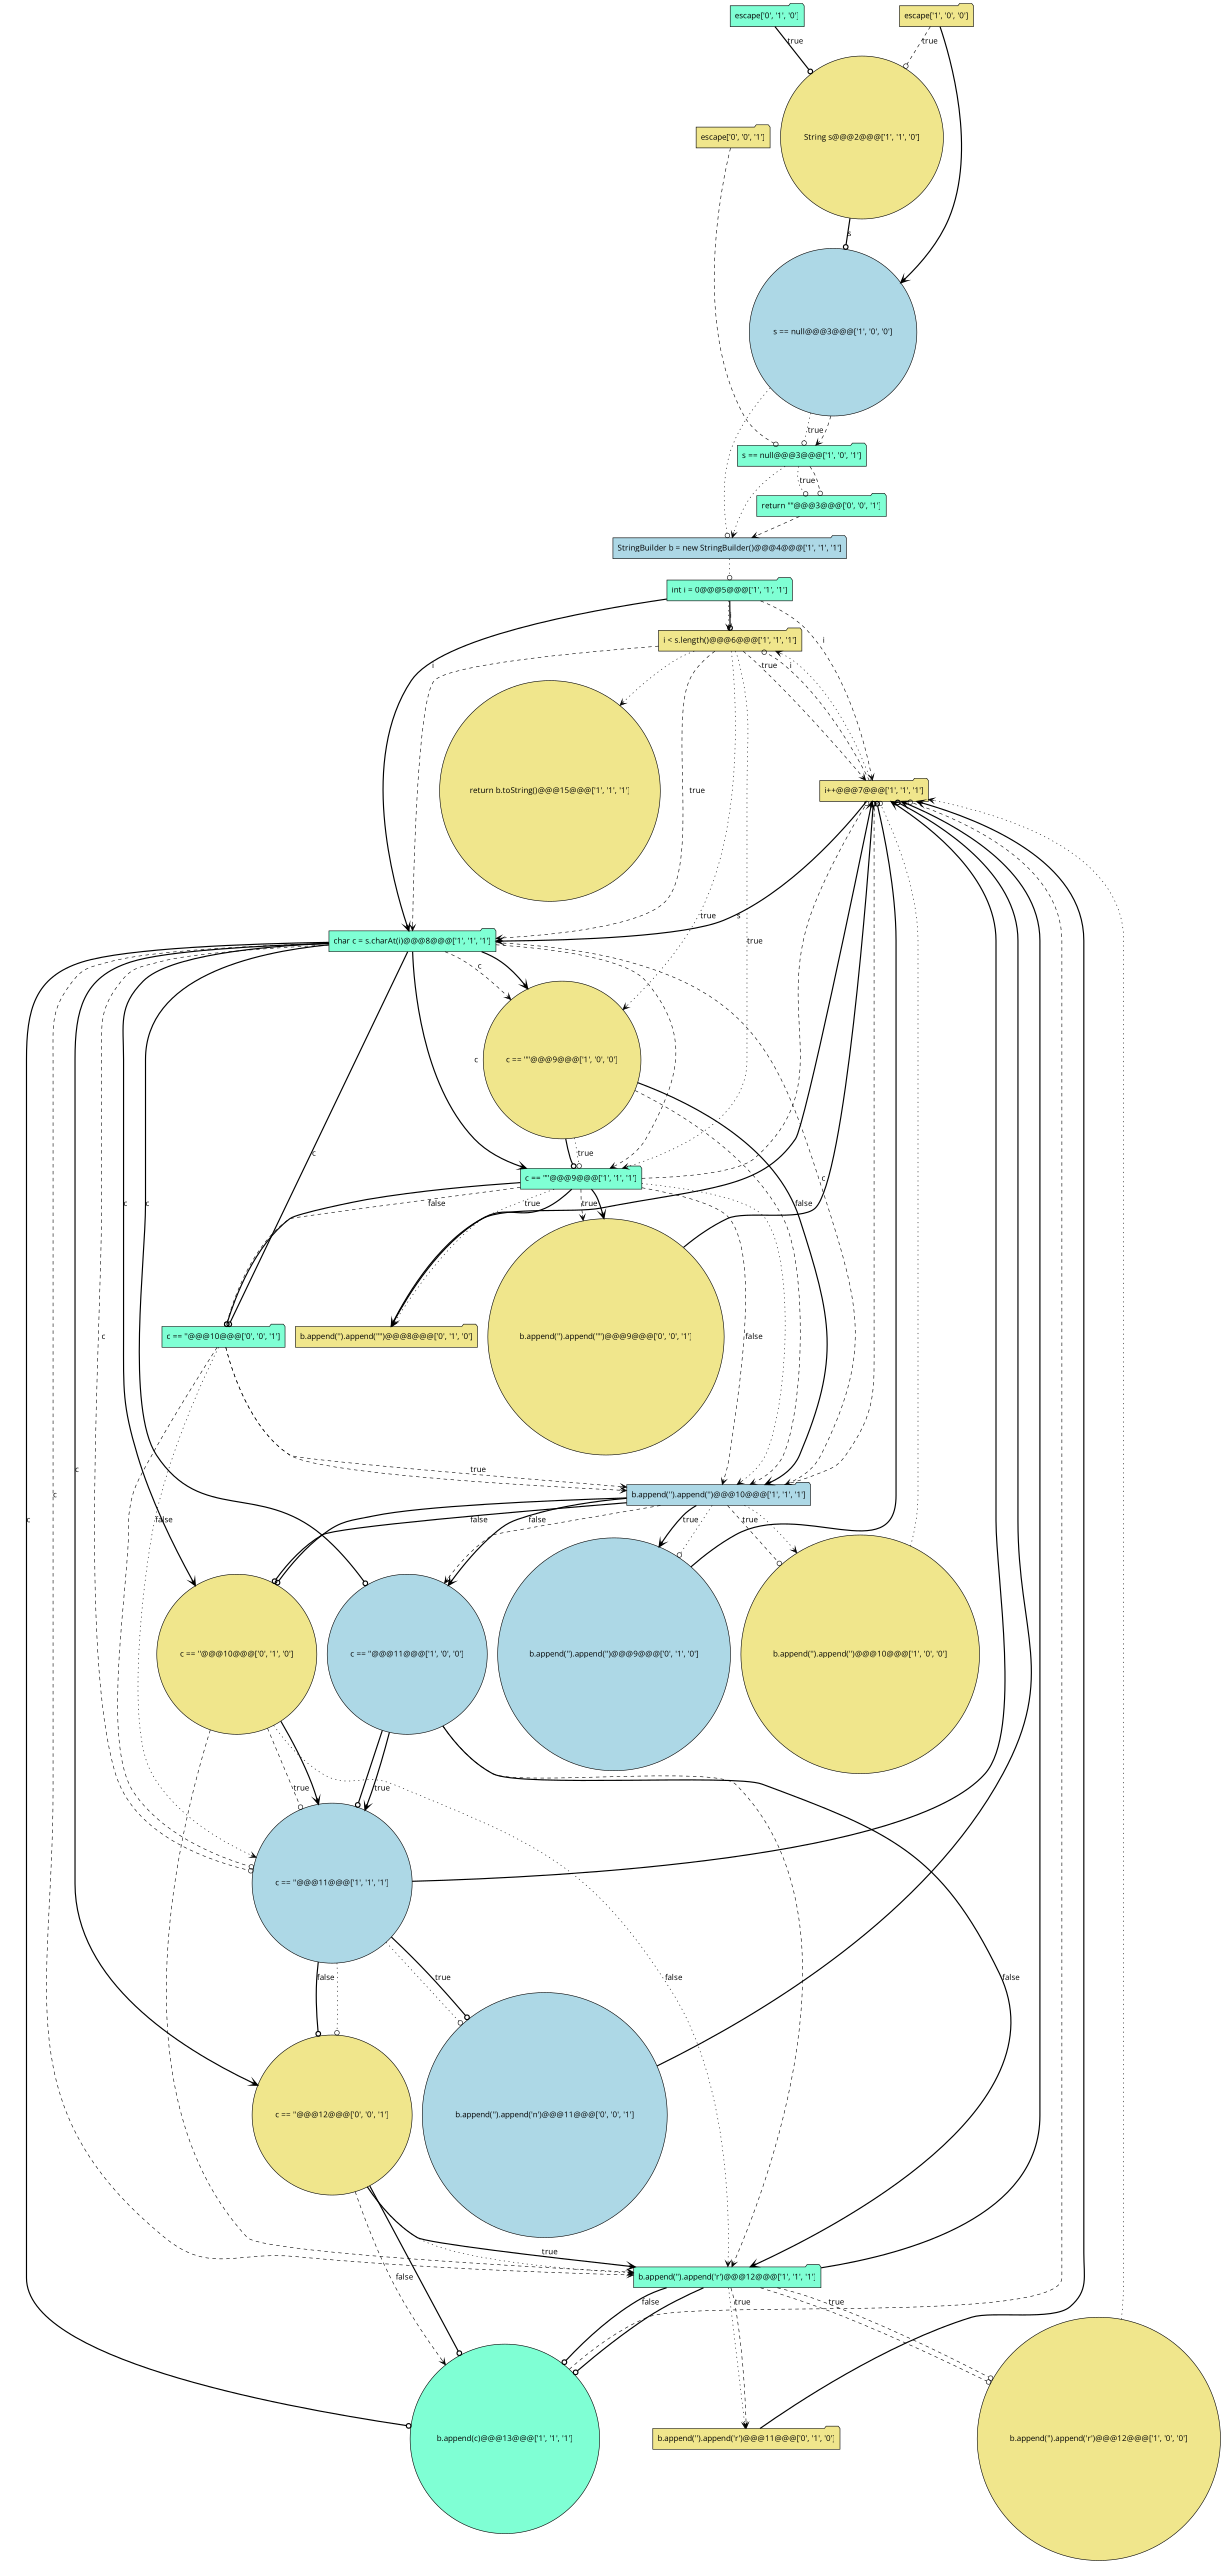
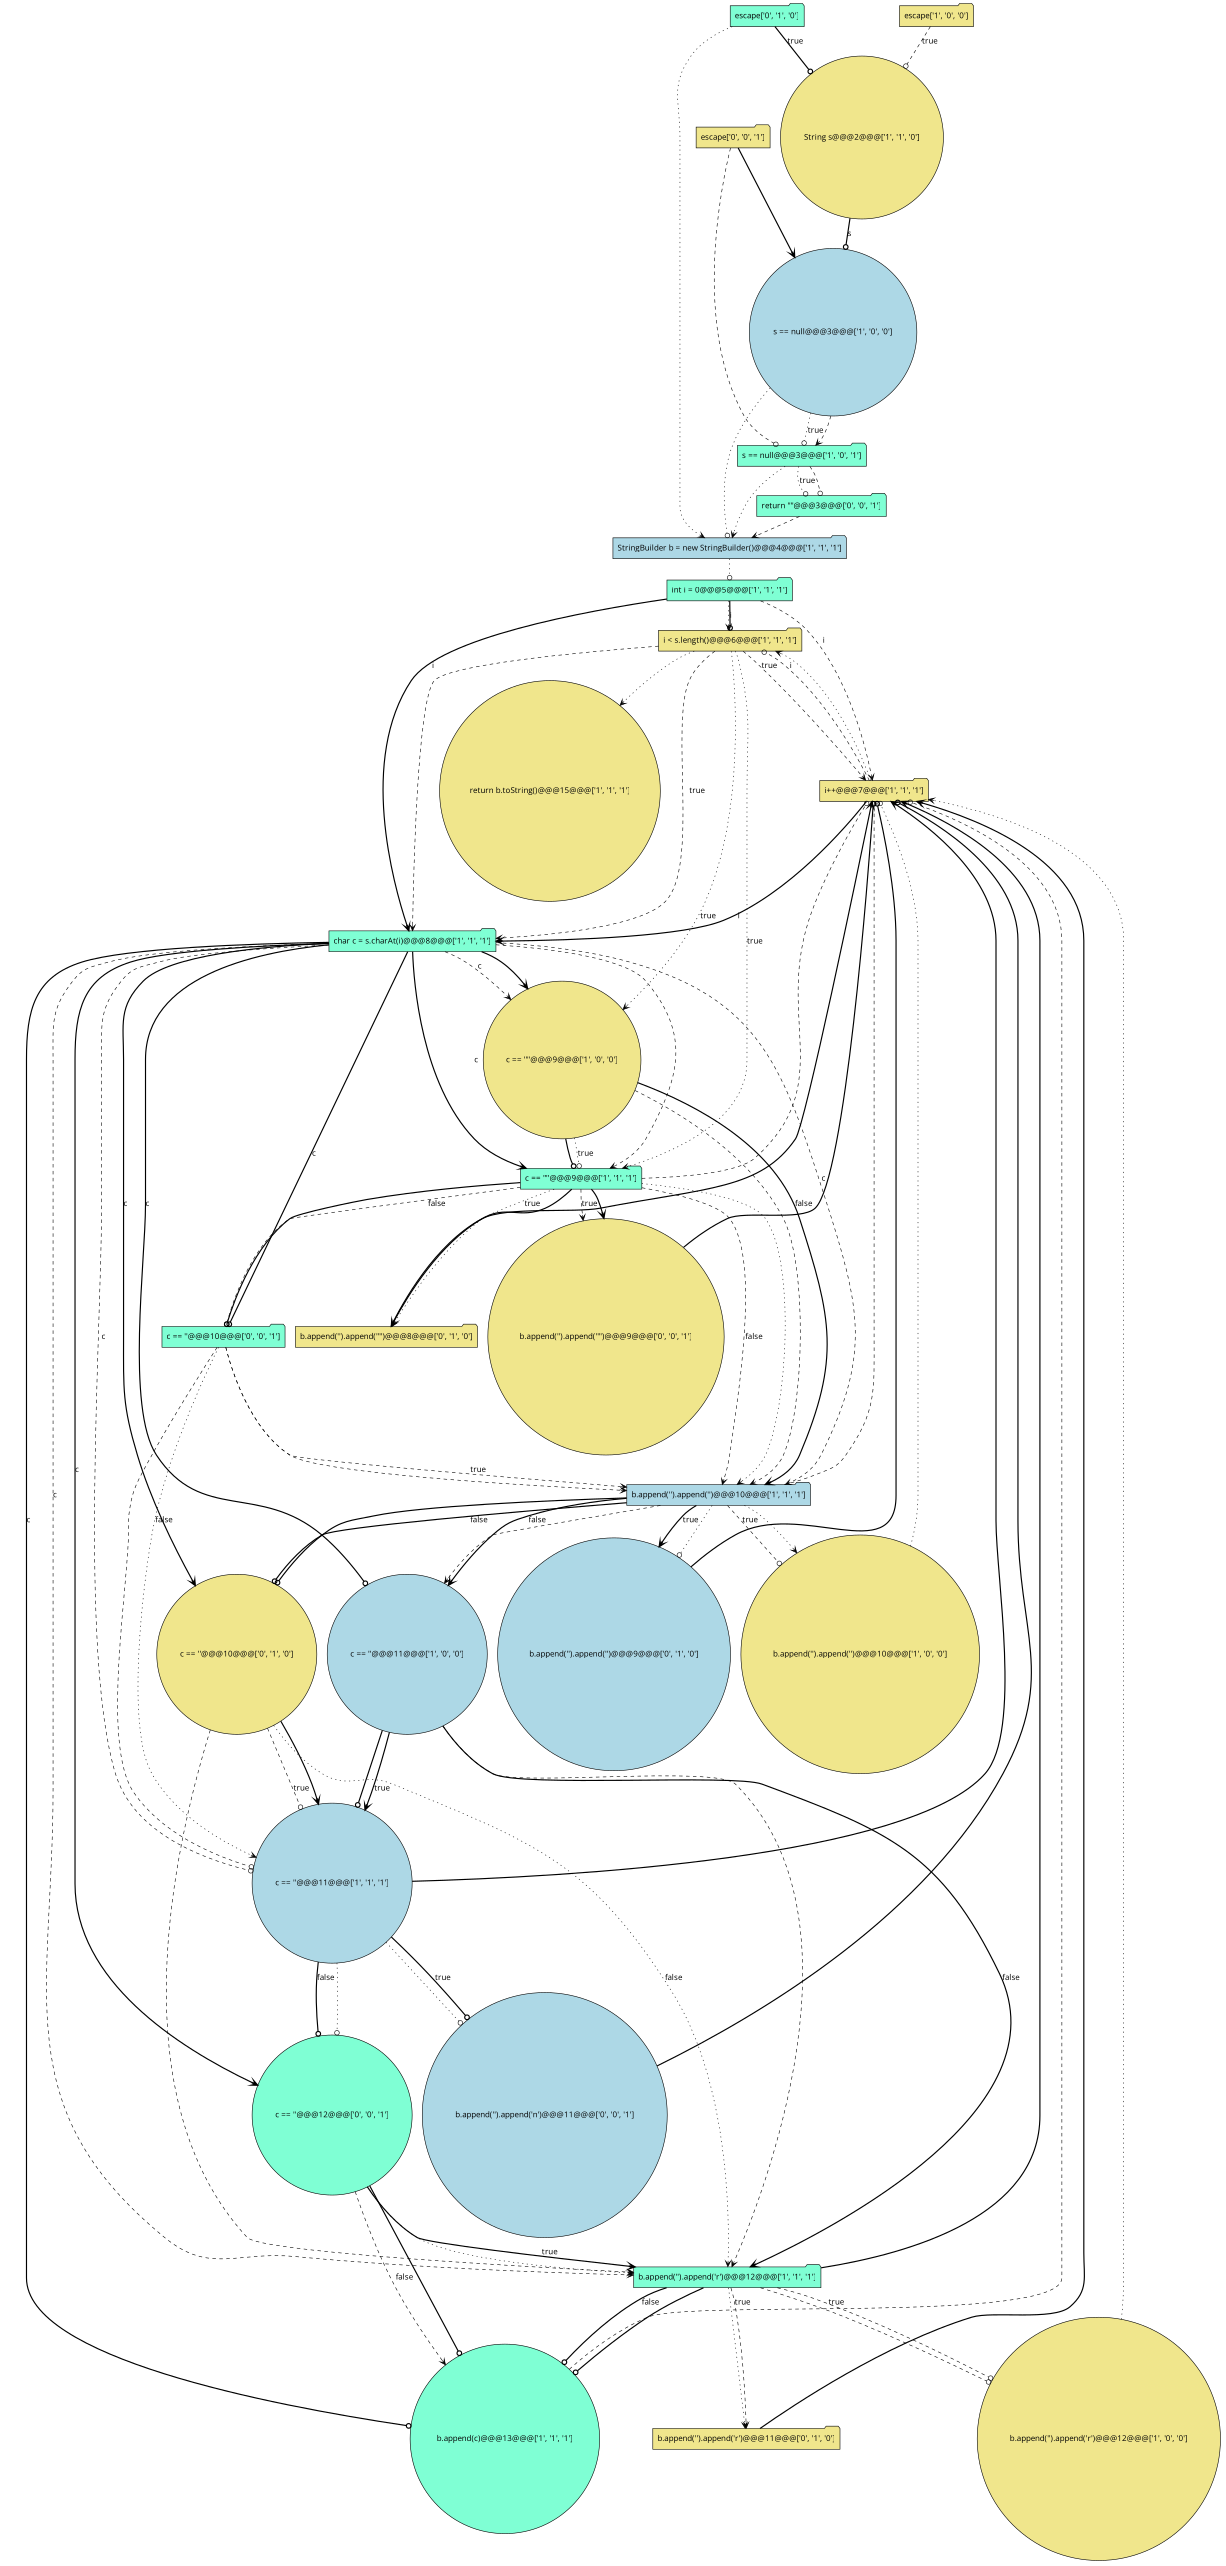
(961, 160) -> (765, 200)
none -> (680, 272)
(739, 916) -> (739, 916)
(332, 2115) -> (332, 2115)
